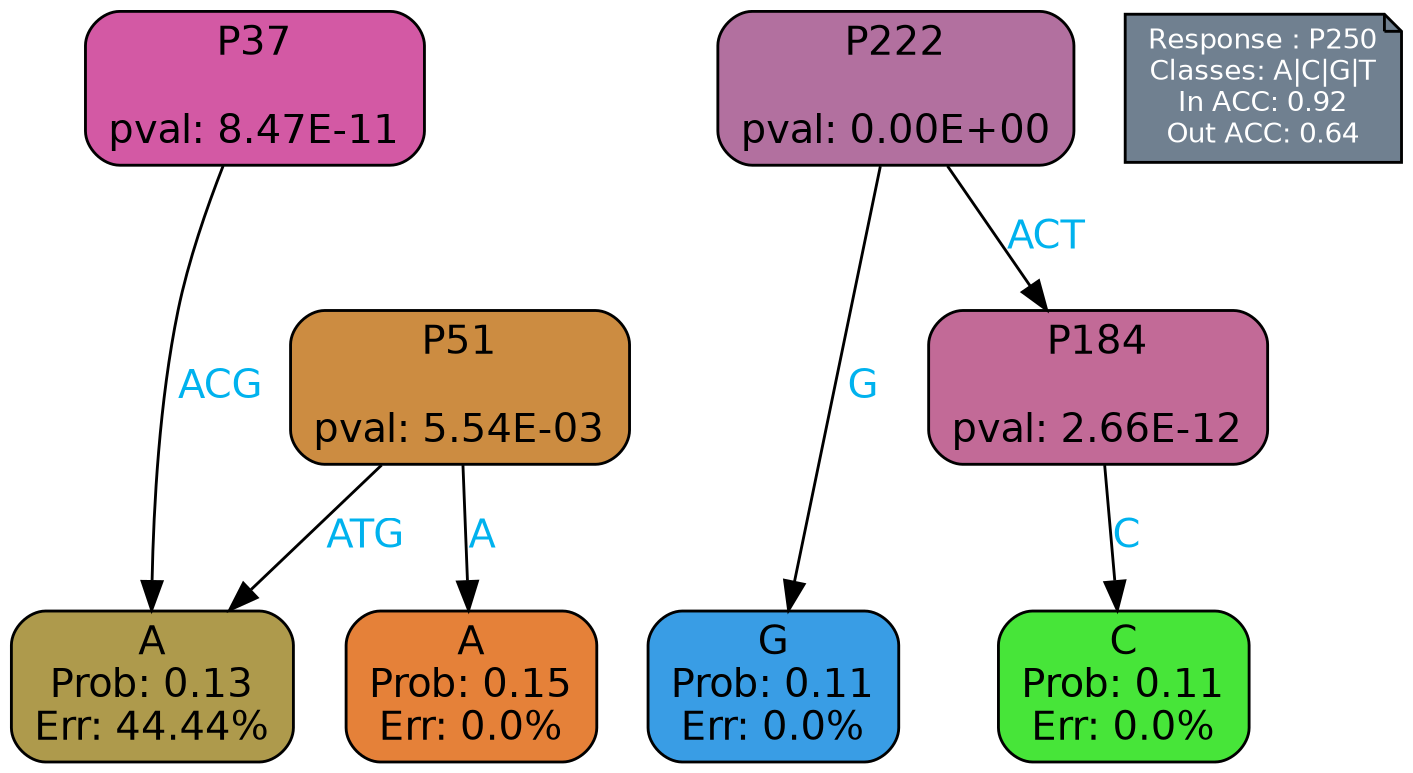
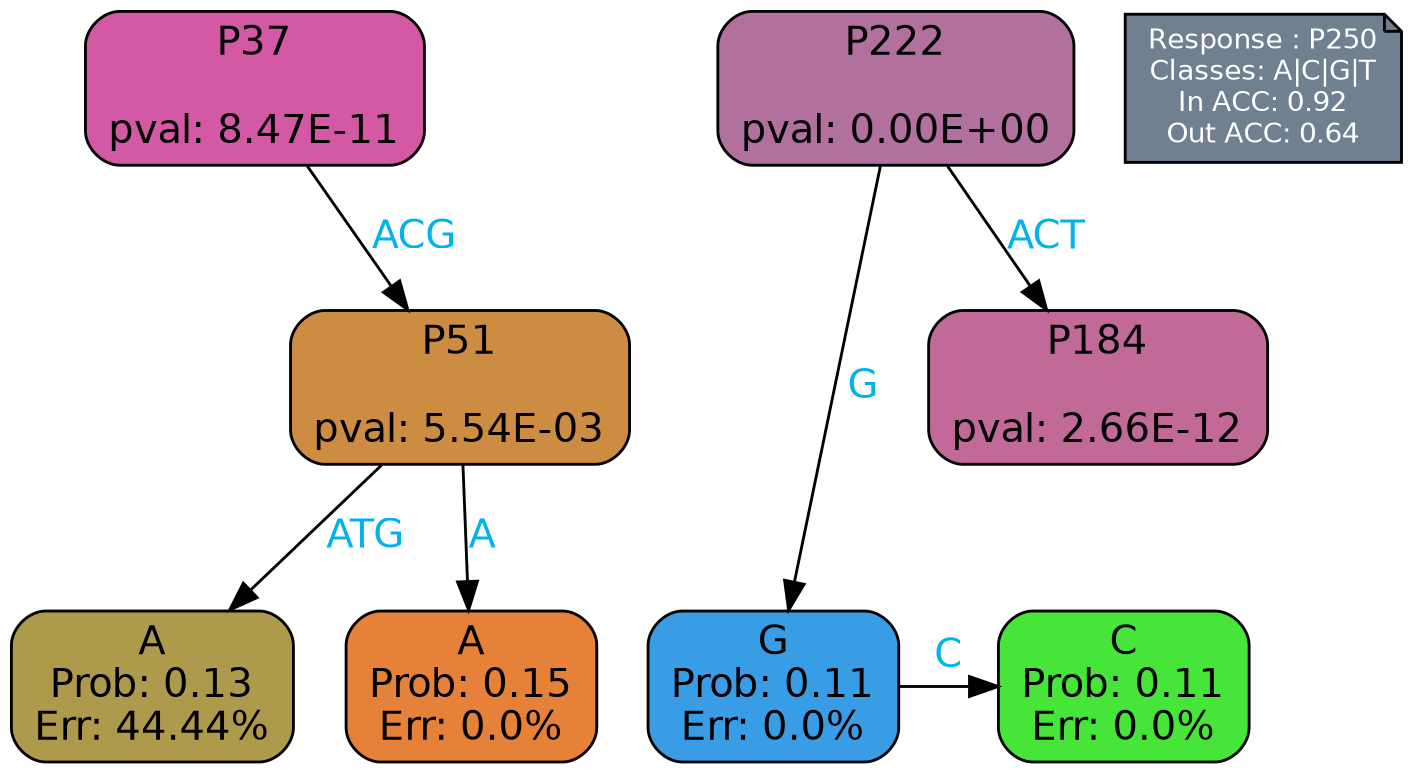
(168, 370) -> (349, 226)
(1110, 523) -> (934, 687)
